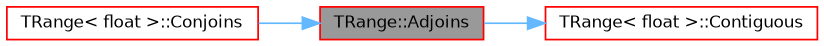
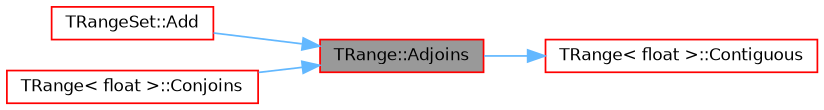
none -> (133, 23)
